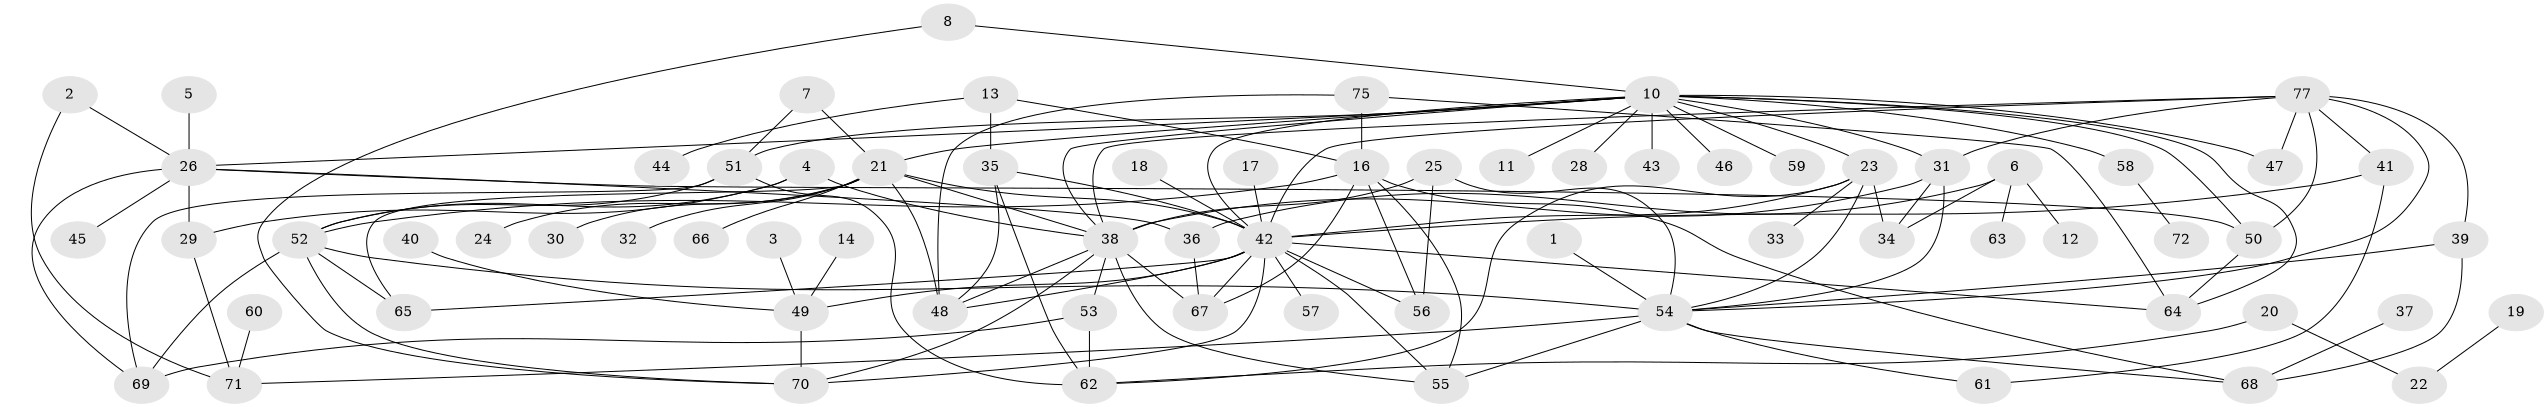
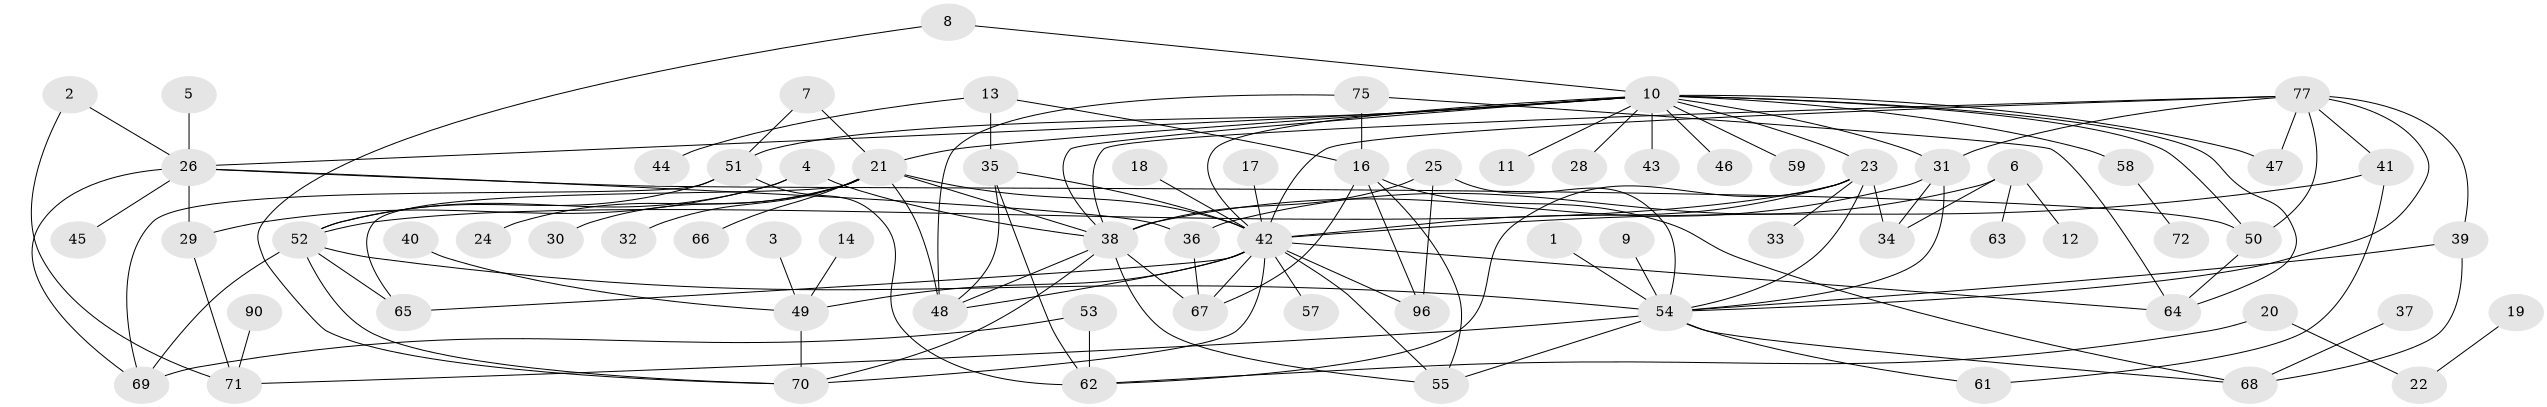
(831, 204) -> (1279, 219)
none -> (1627, 240)
(1100, 276) -> none
(255, 313) -> (255, 313)
(1422, 313) -> (1422, 313)
